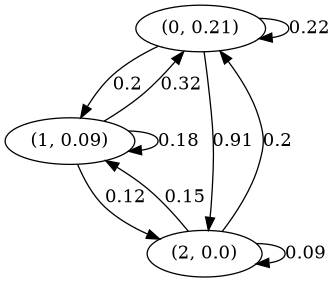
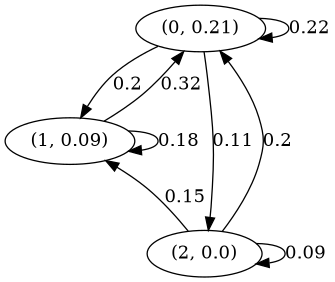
(233, 141) -> (233, 141)
(105, 207) -> none
